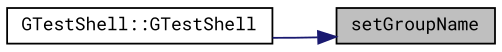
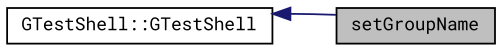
(295, 38) -> (313, 14)
